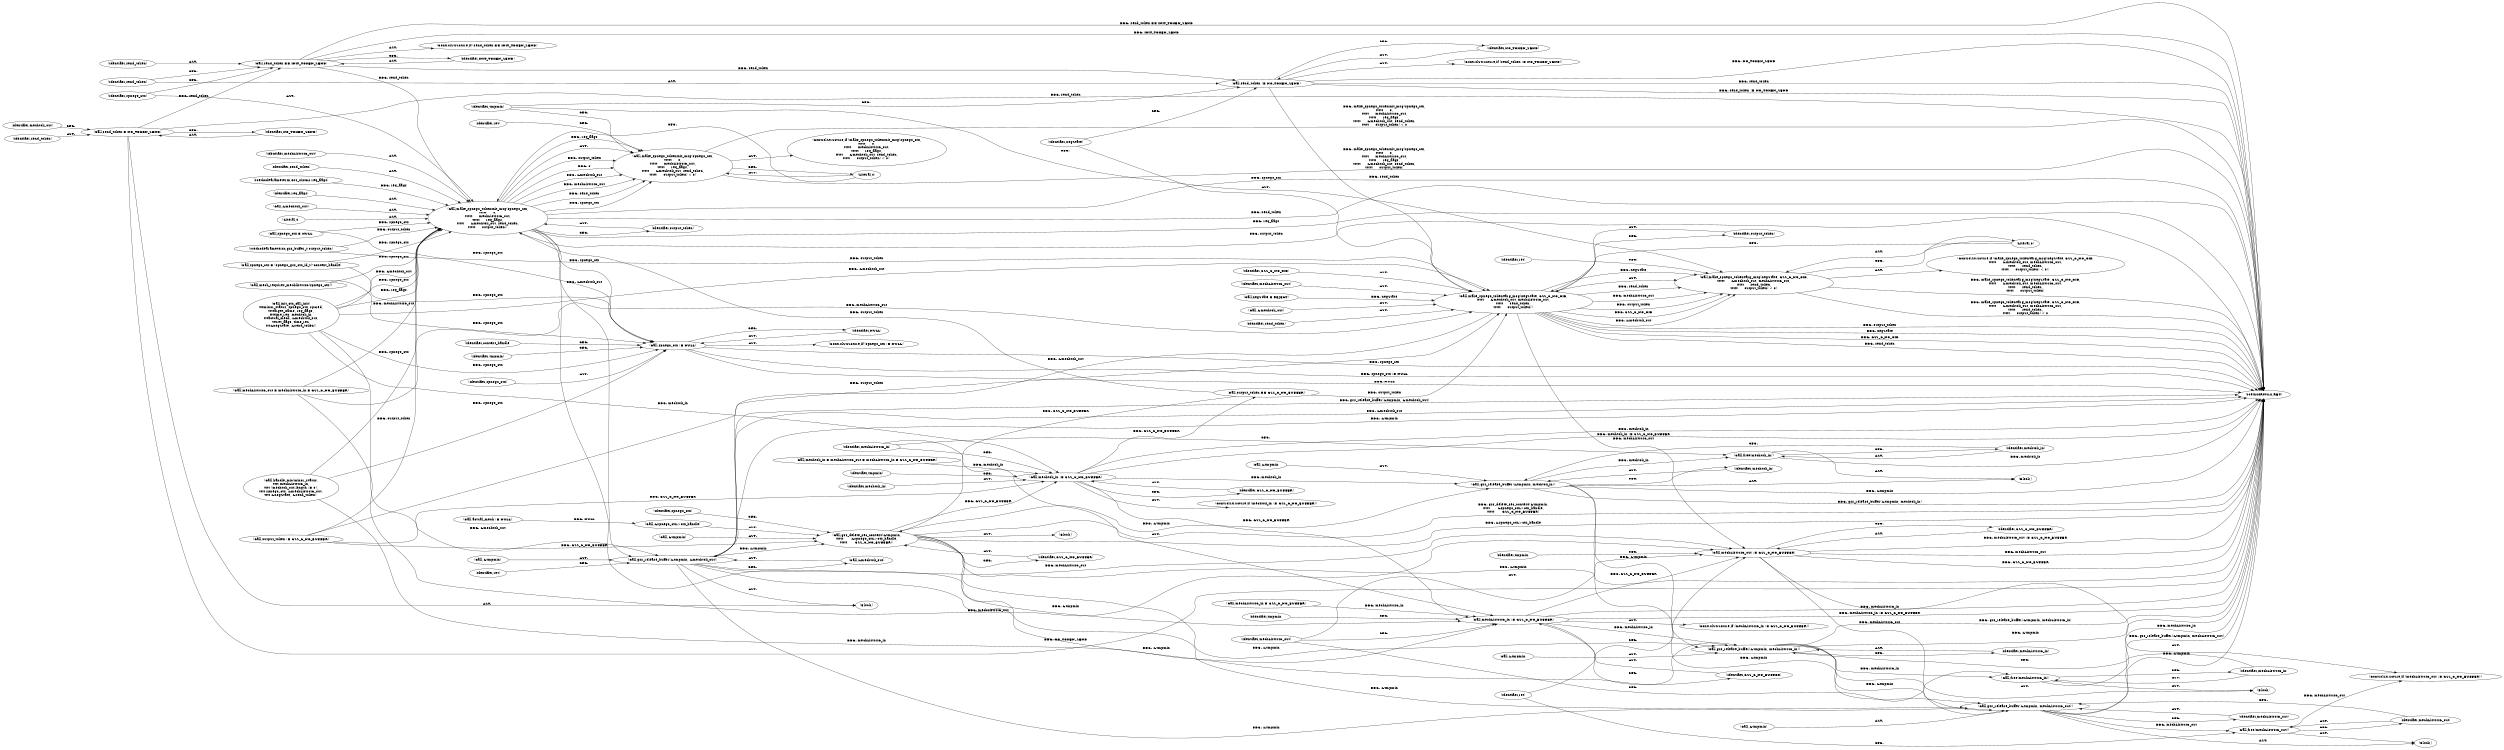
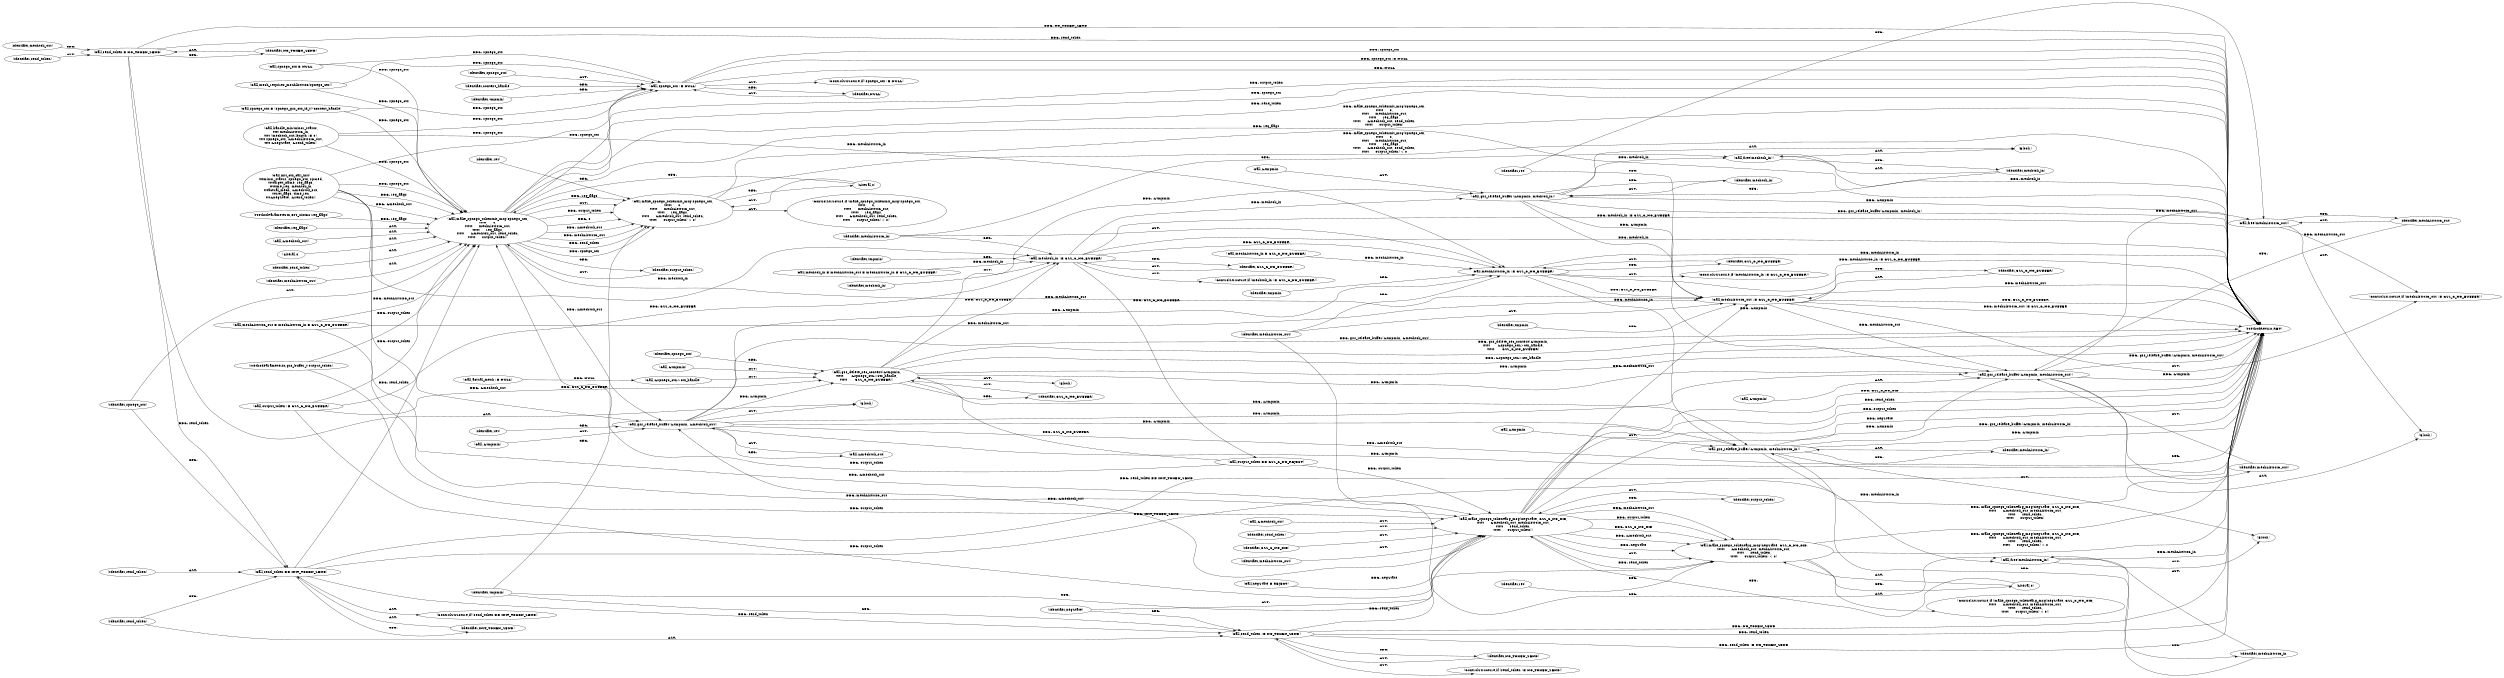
(1266, 393) -> (1266, 462)
(1633, 566) -> (1635, 228)
